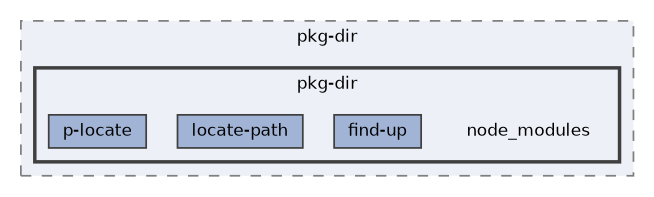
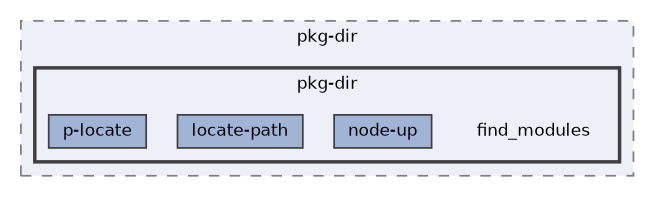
(378, 131) -> (383, 131)
(529, 131) -> (534, 131)
